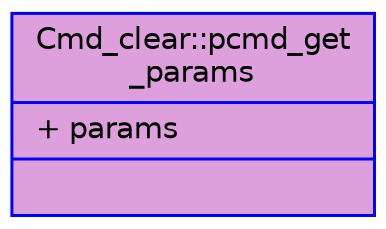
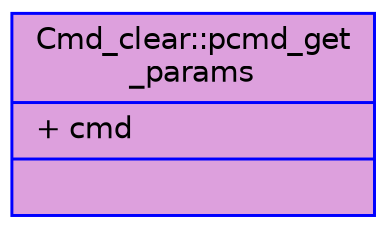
(108, 129) -> (85, 129)
